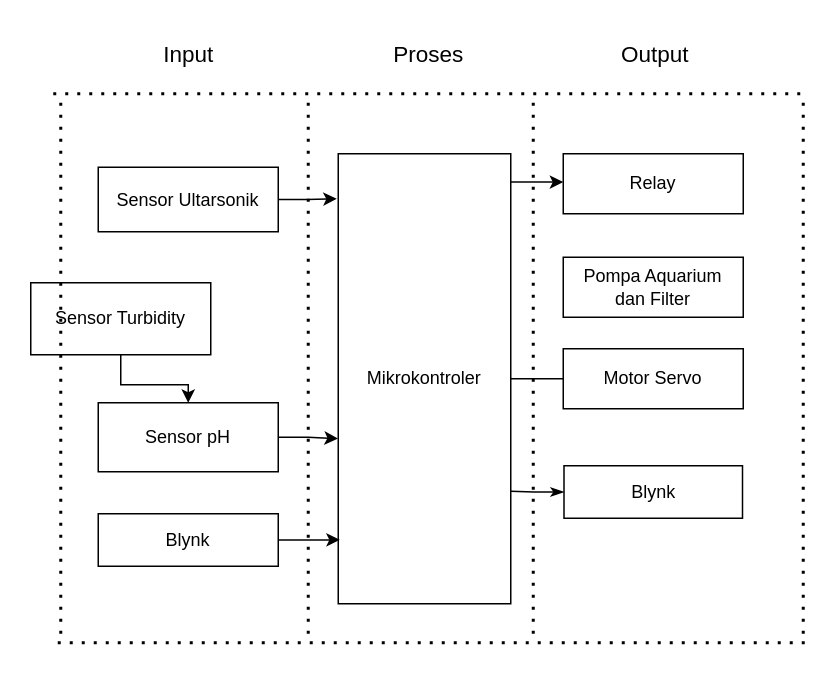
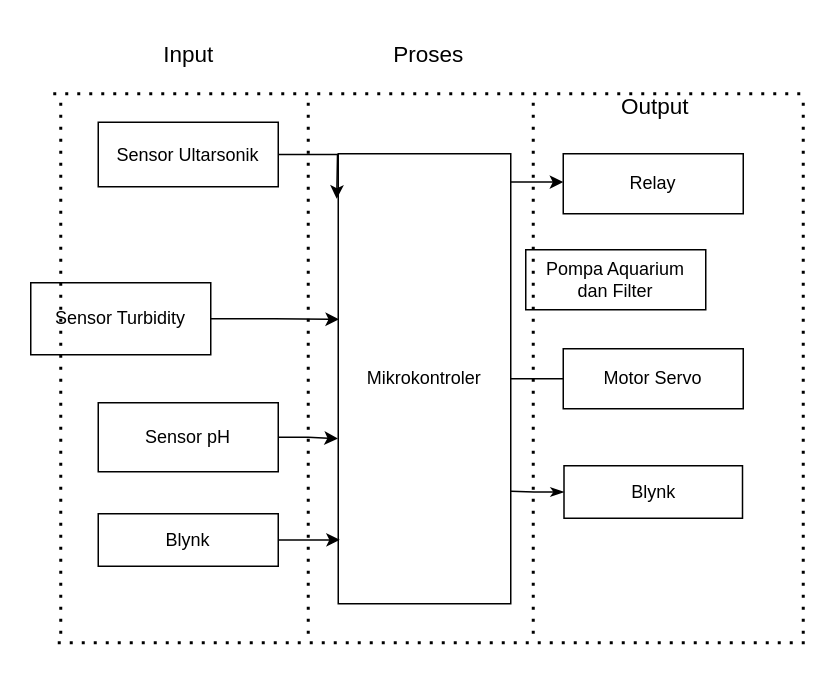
(655, 53) -> (655, 106)
(188, 200) -> (188, 155)
(653, 287) -> (616, 280)
(143, 385) -> (269, 319)
